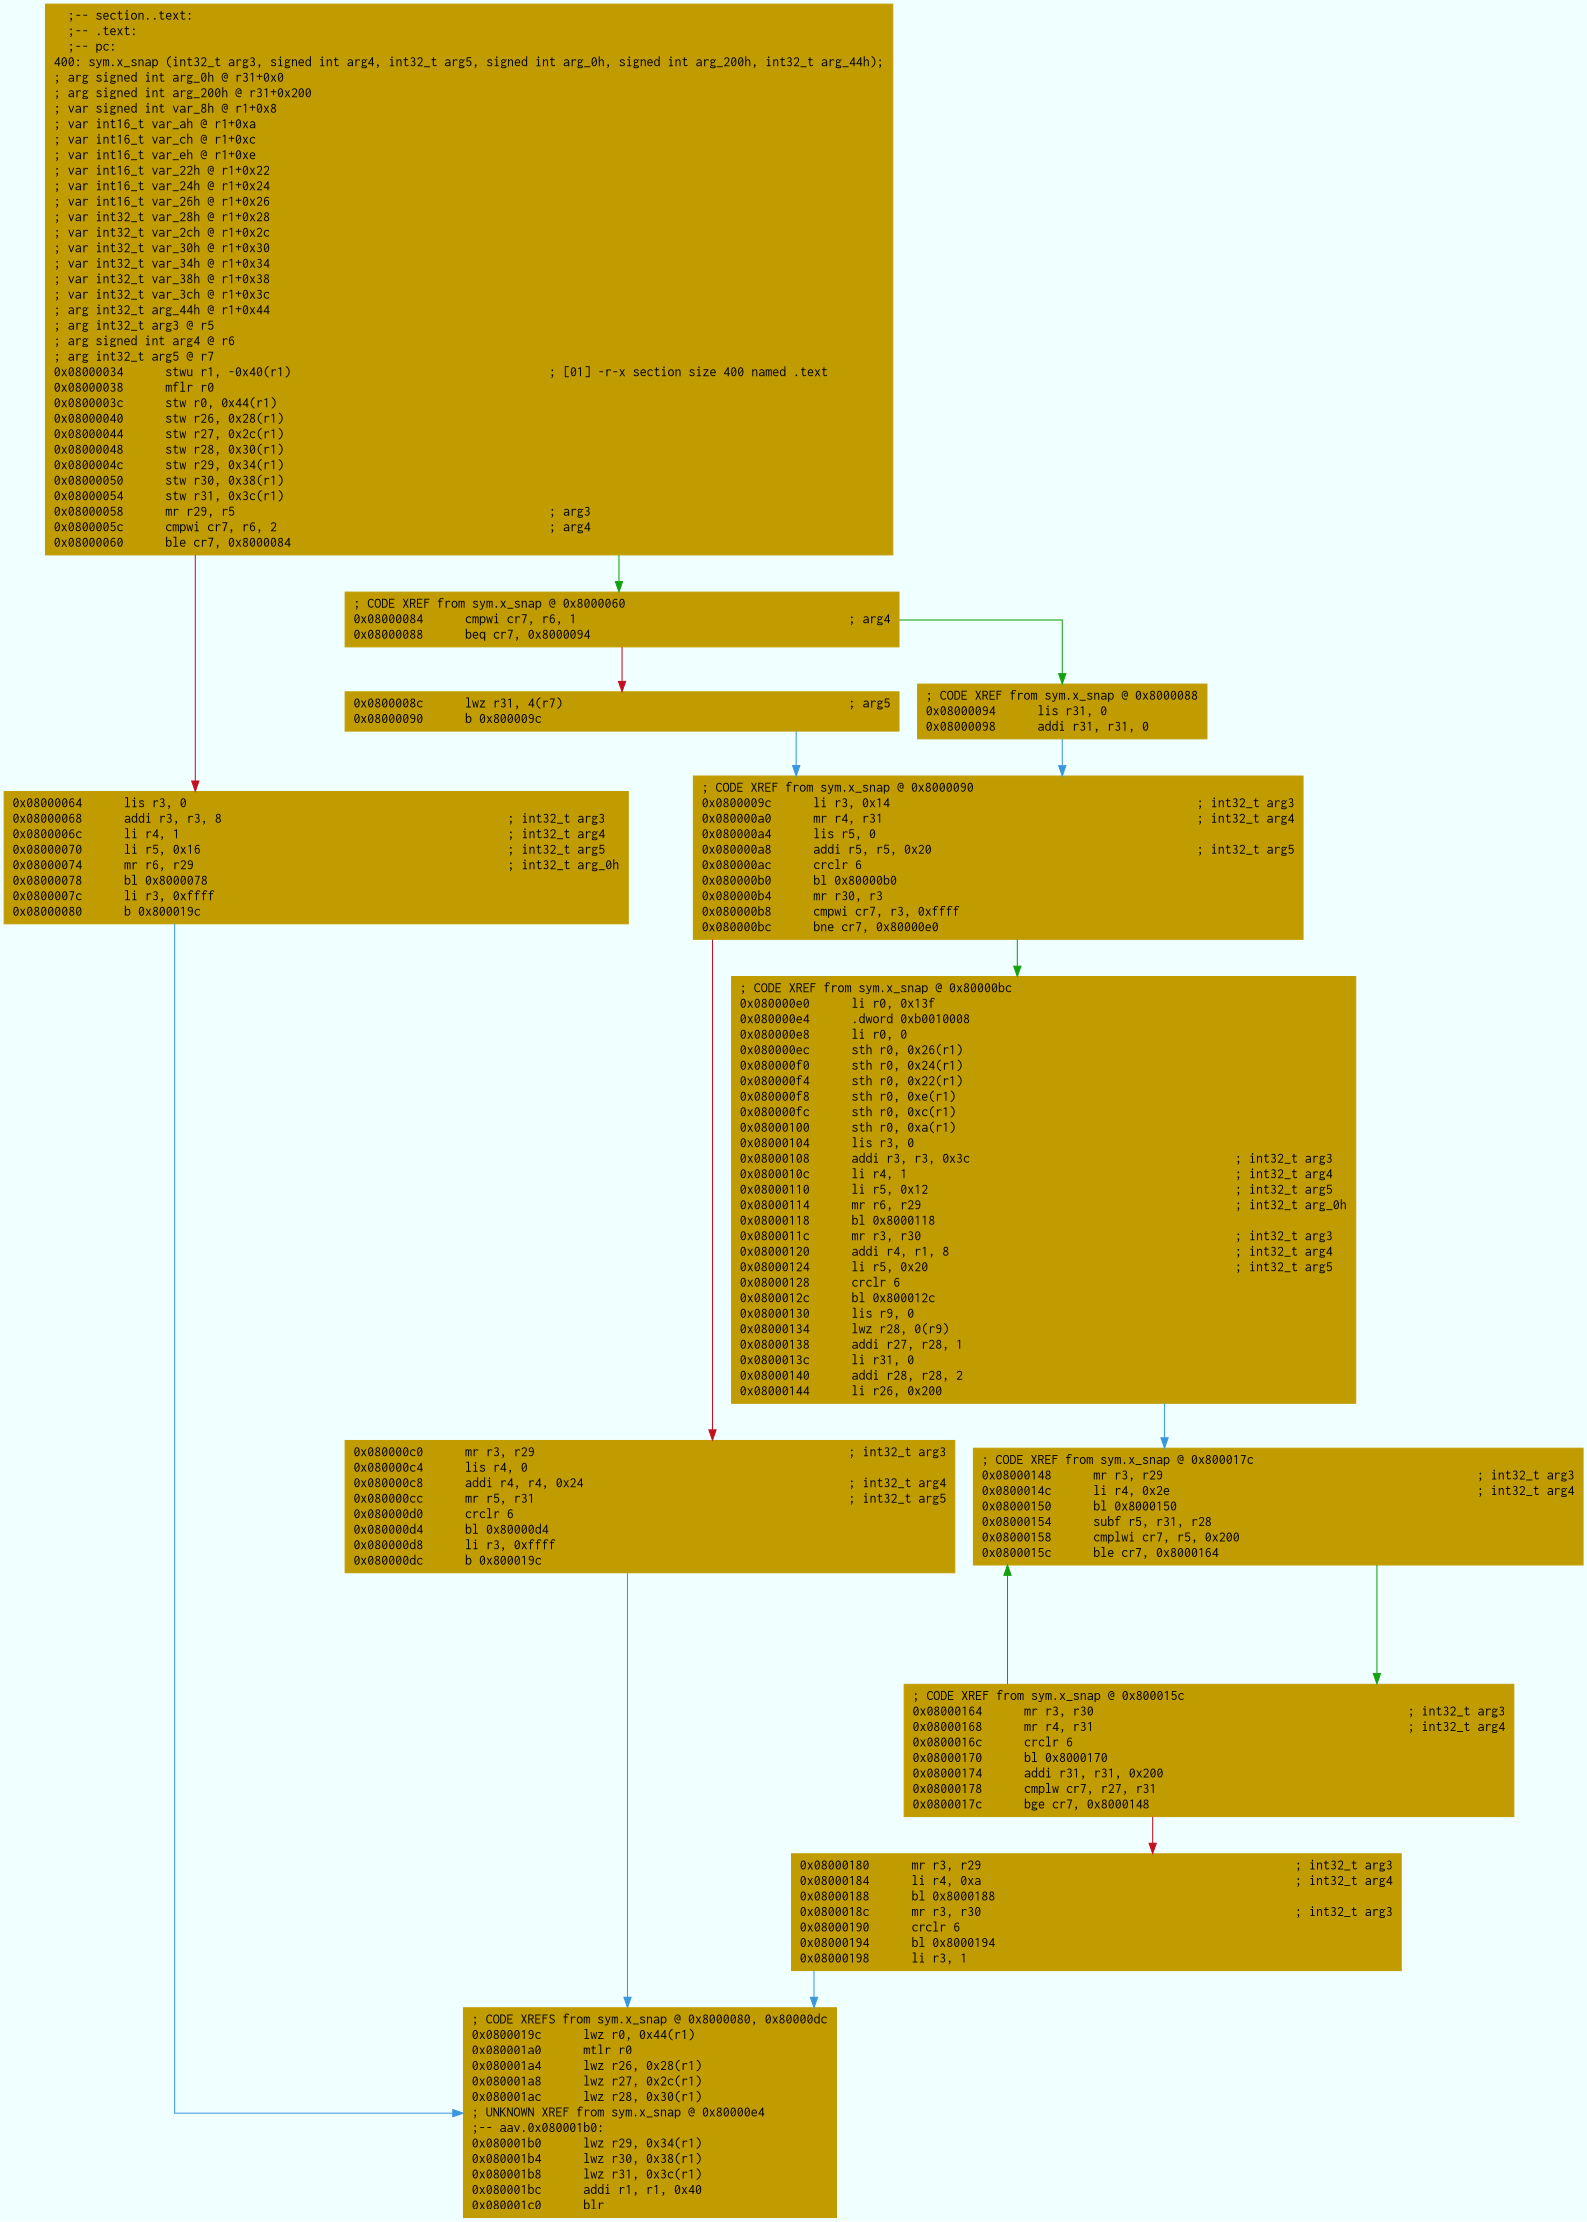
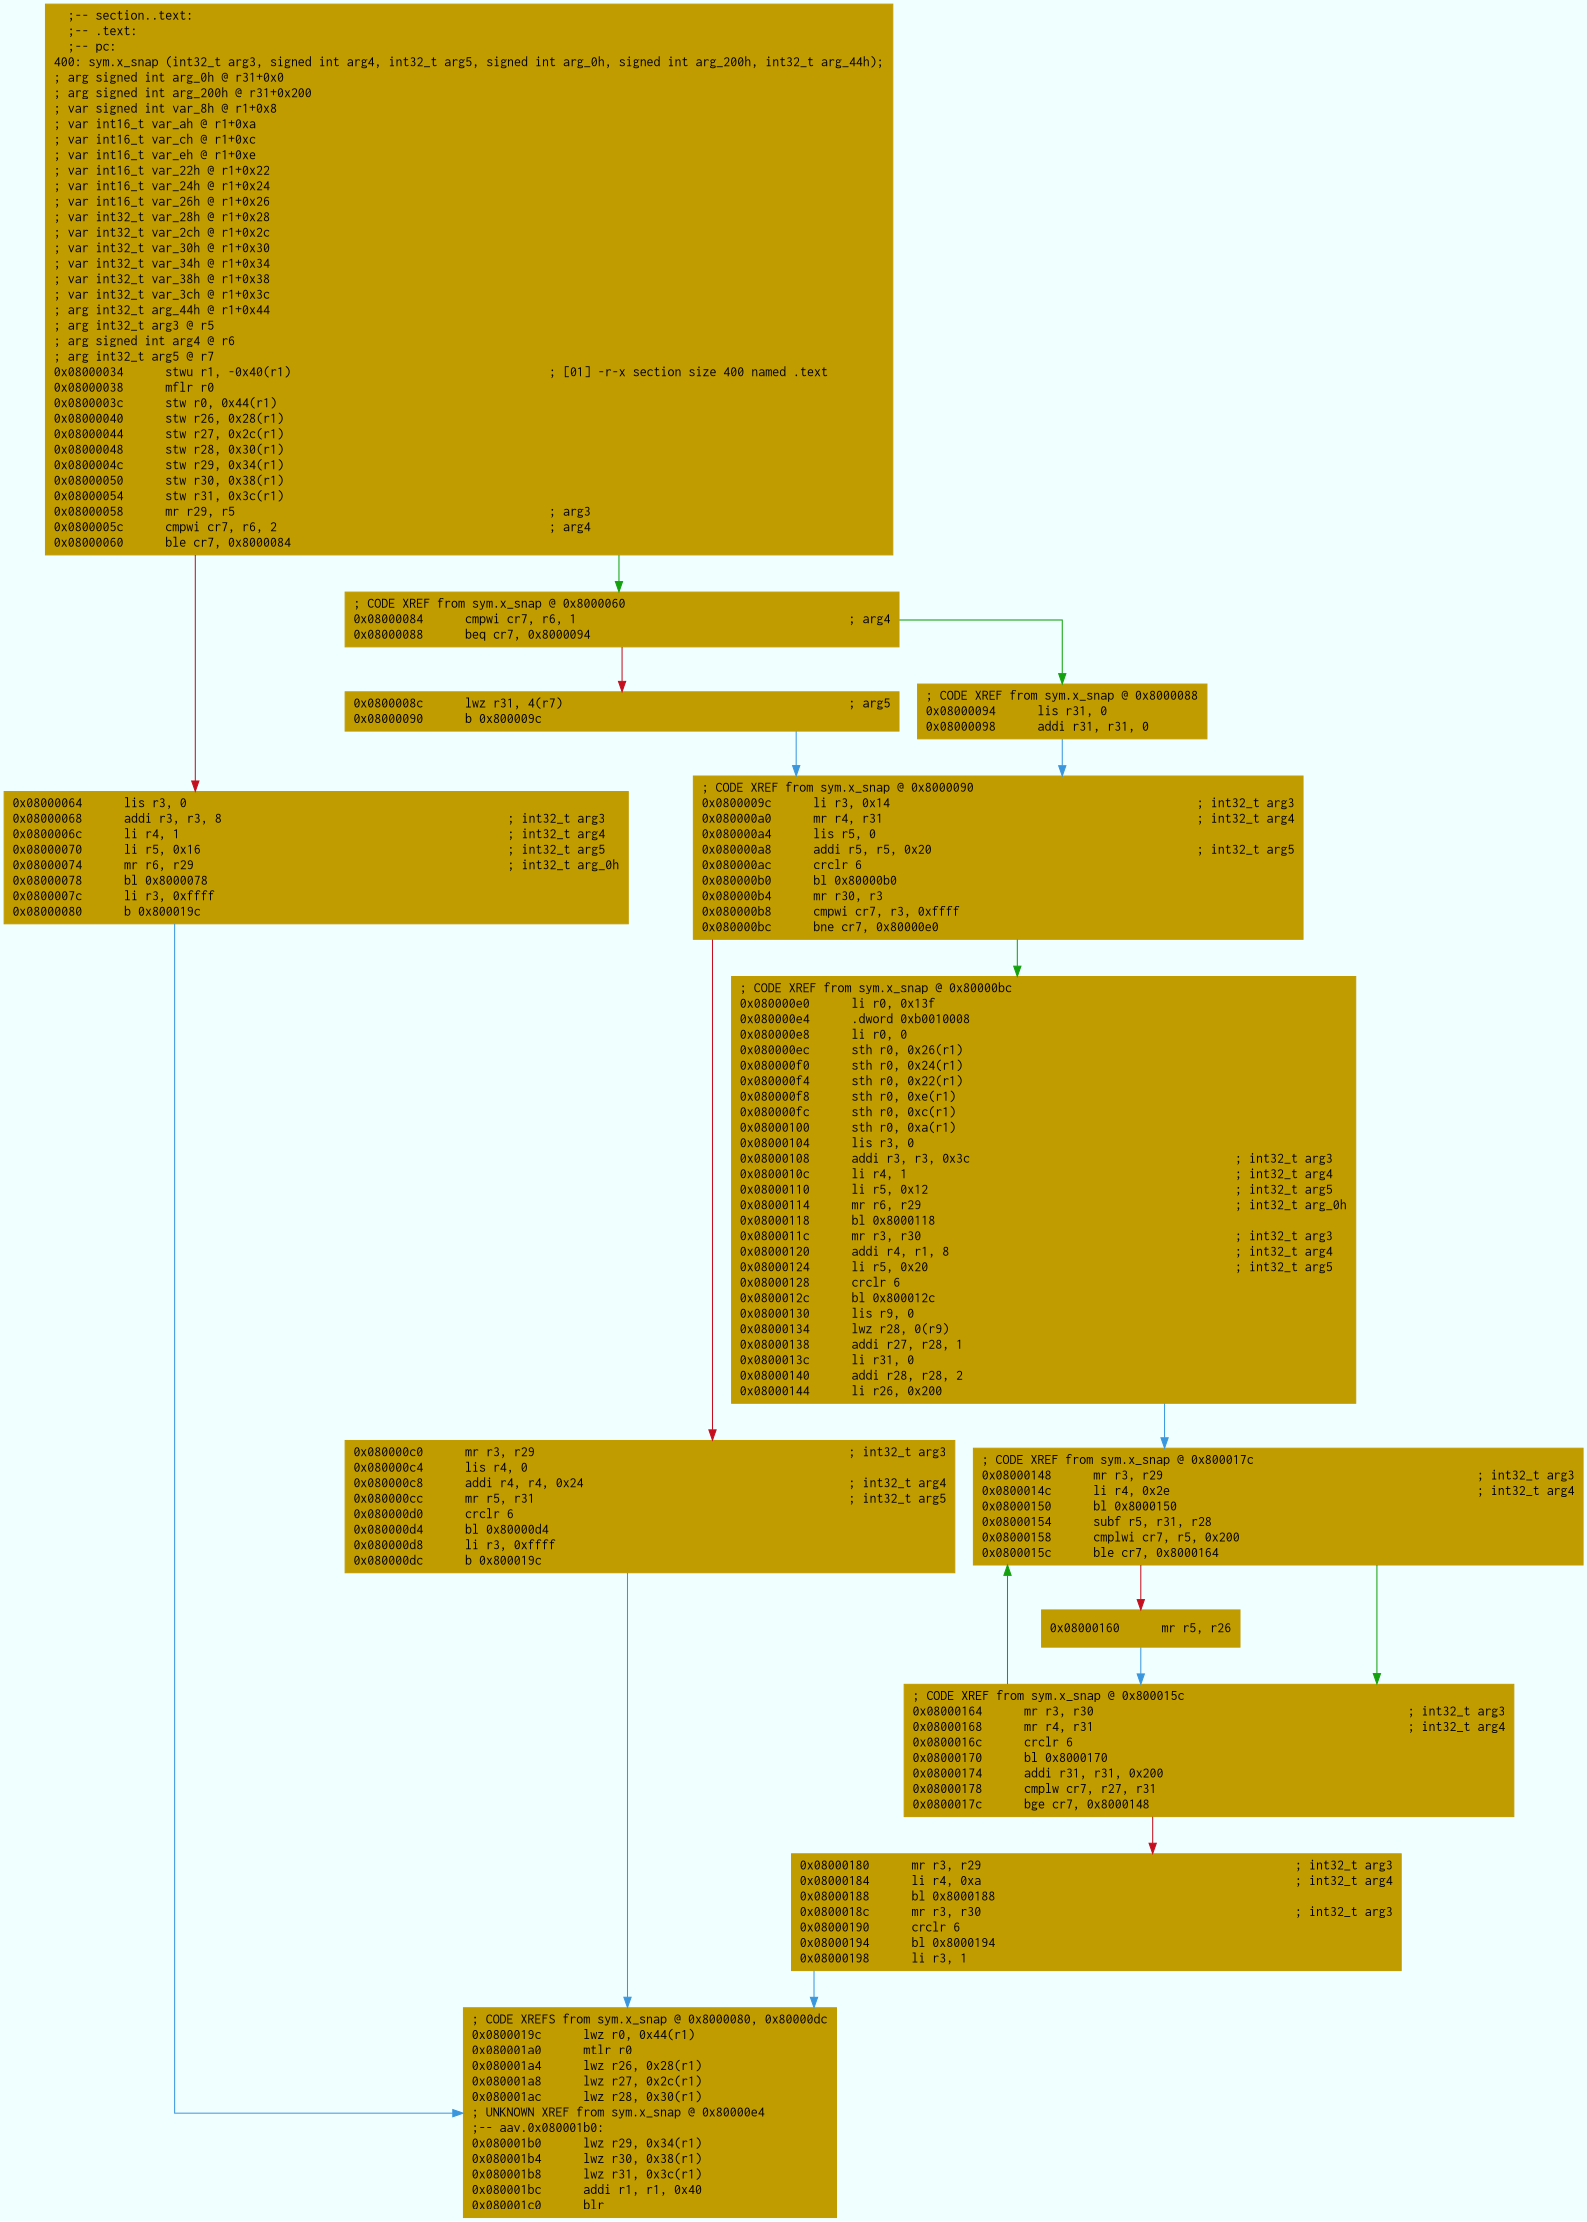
none -> (1141, 1629)
